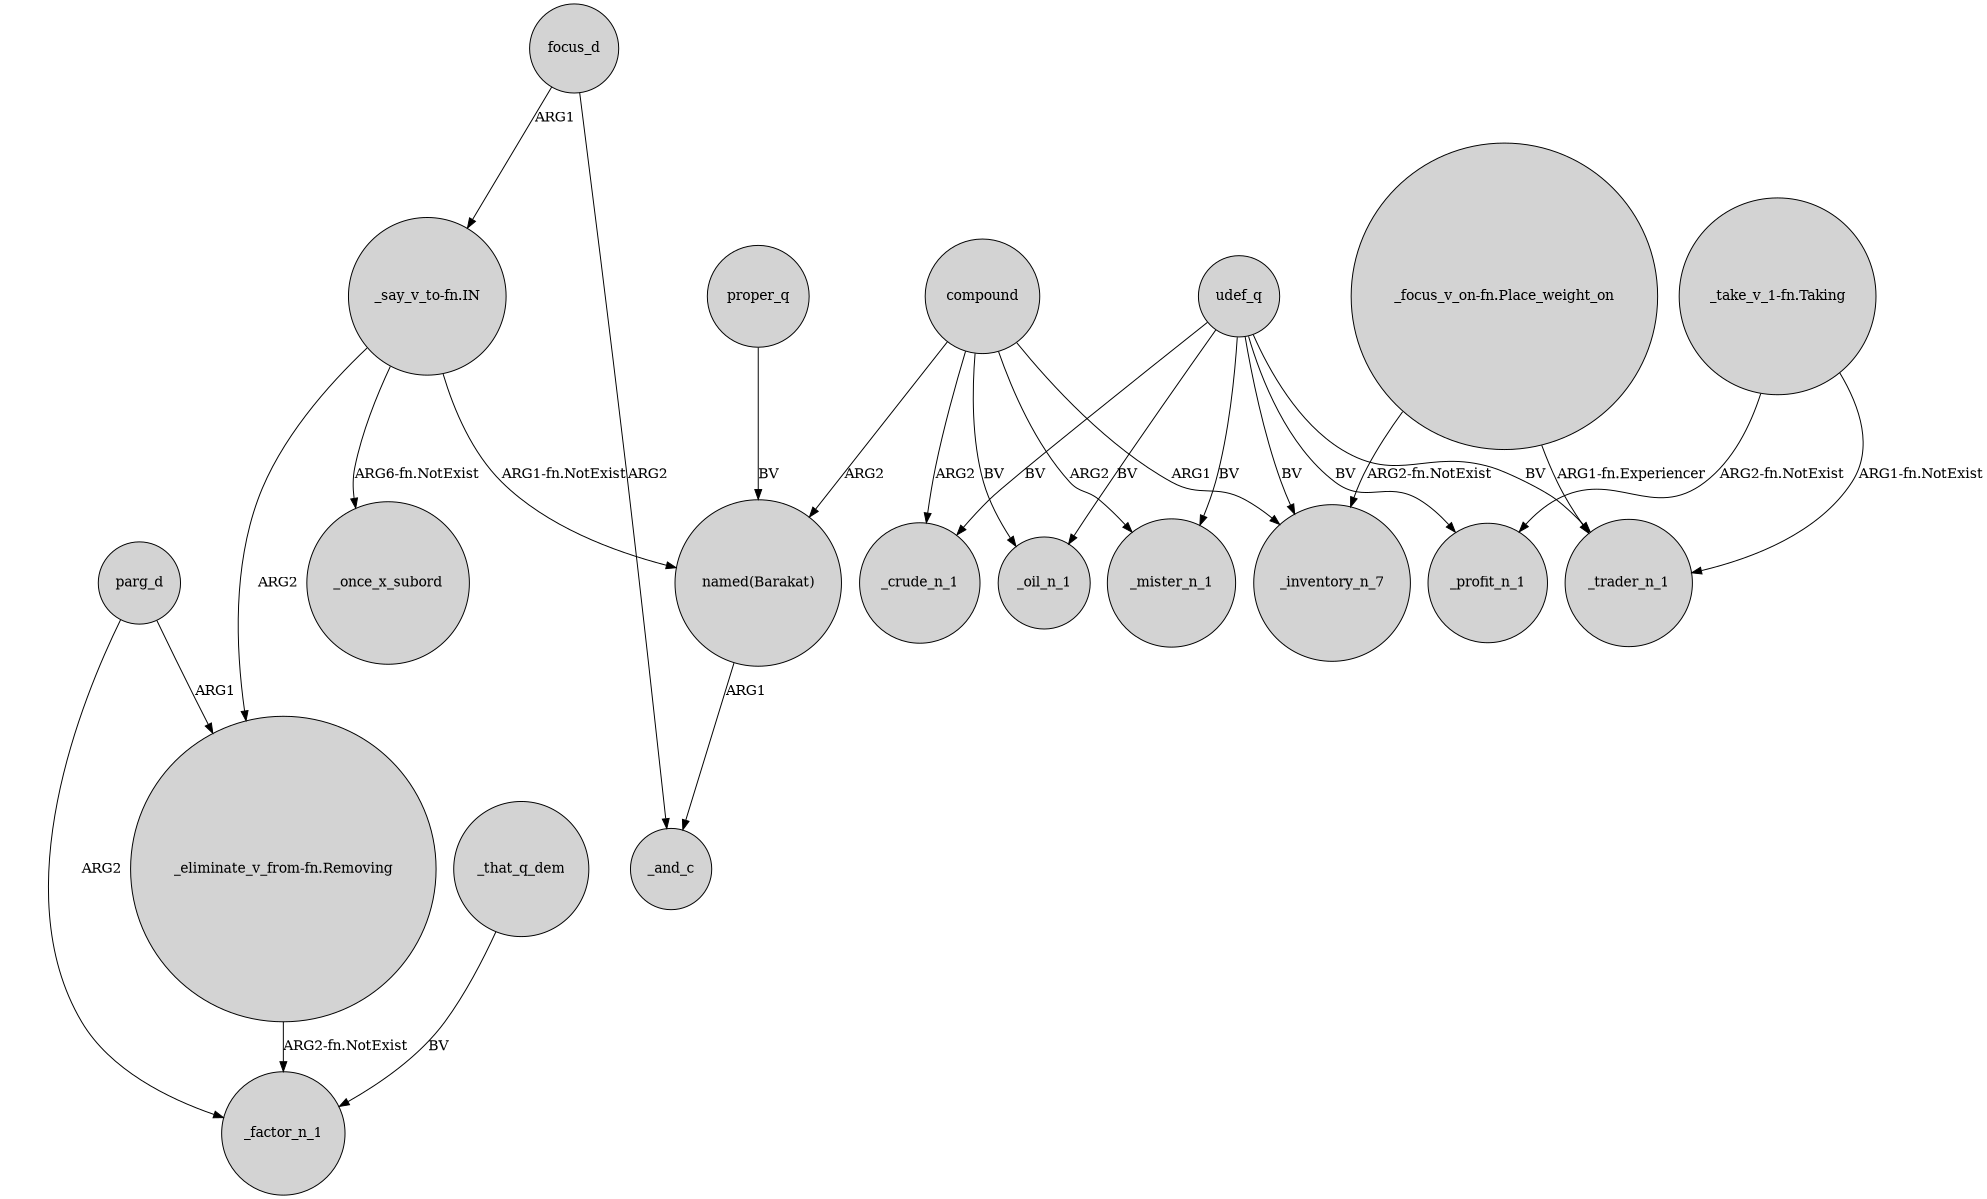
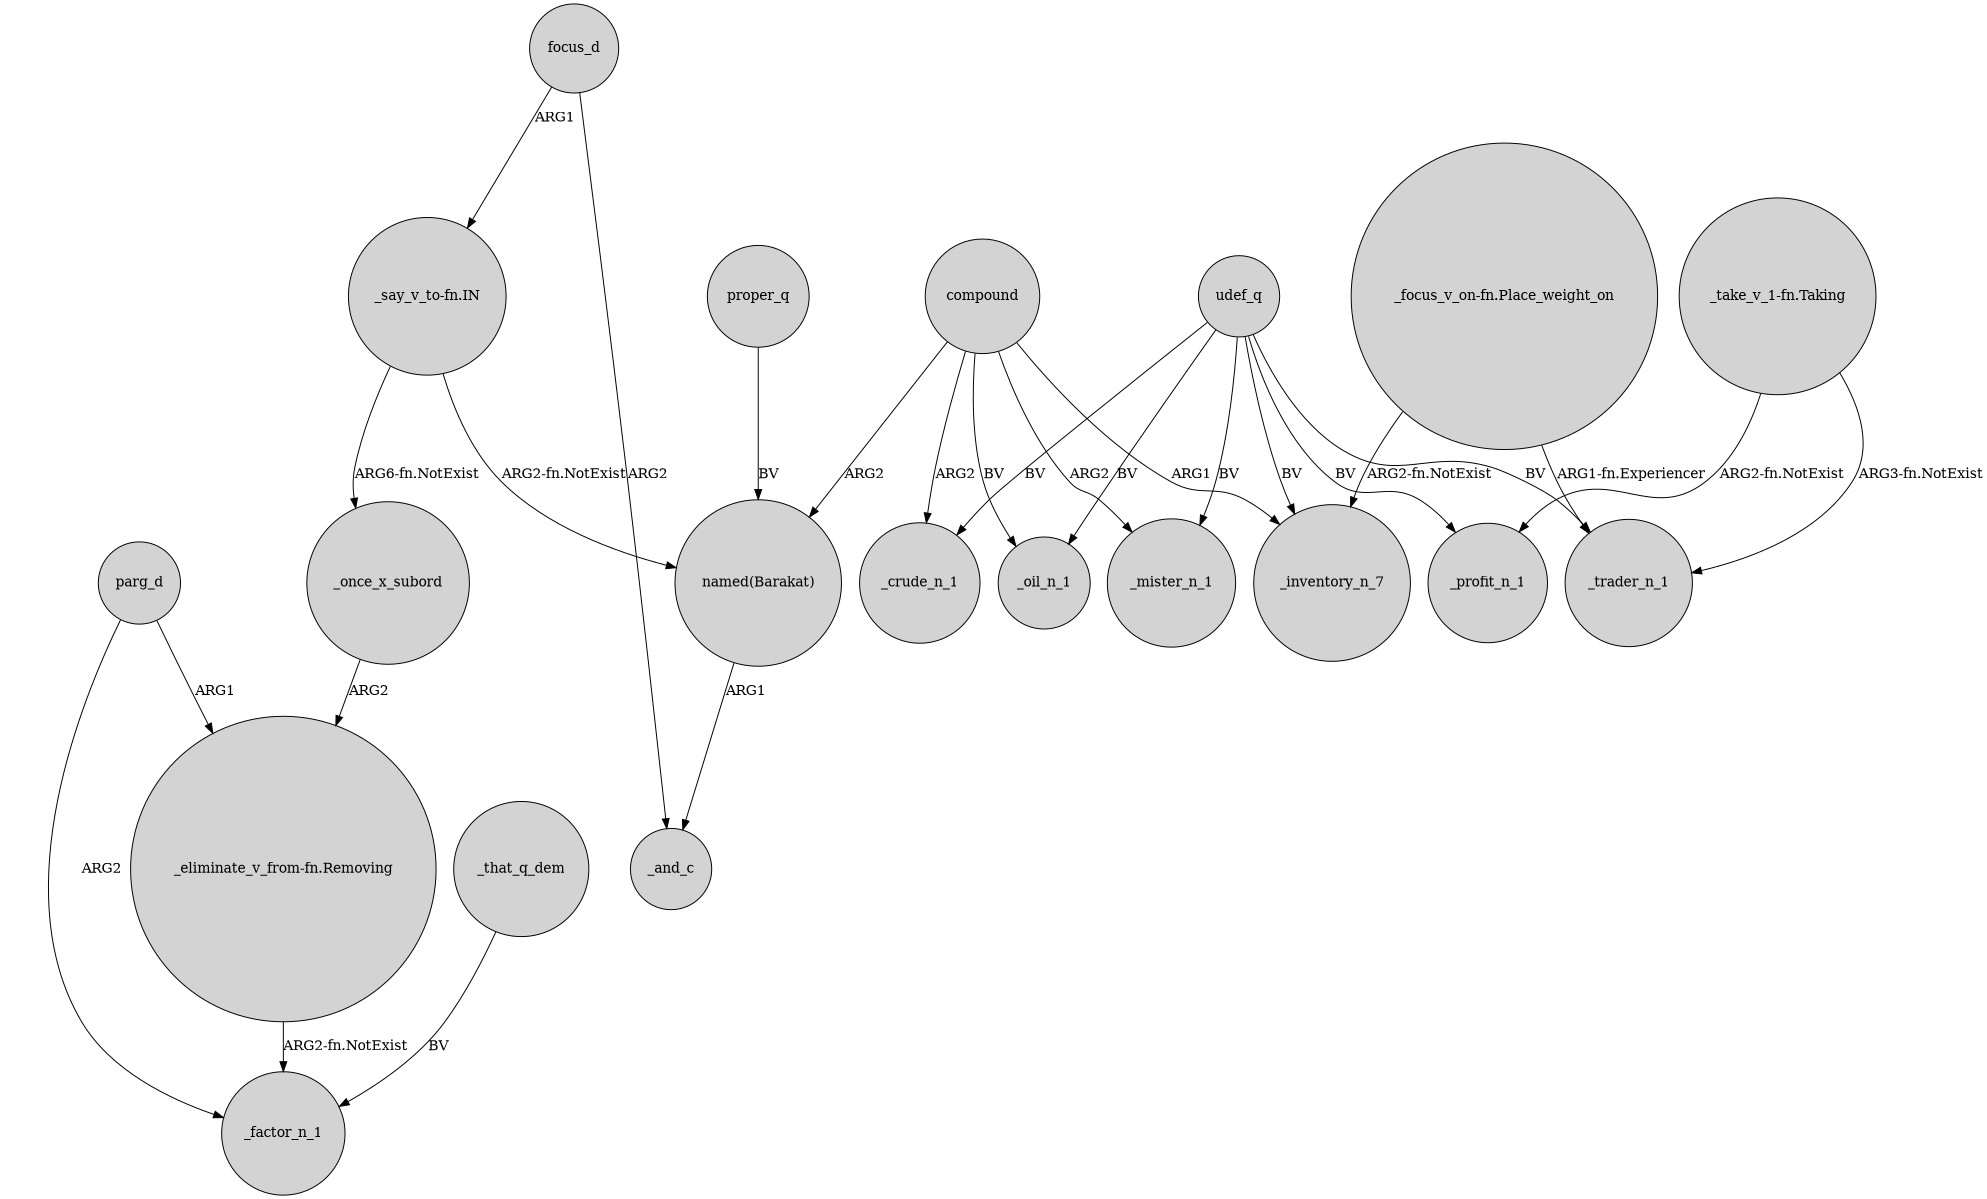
(564, 475) -> (564, 475)
(1921, 475) -> (1921, 475)
(254, 512) -> (350, 688)
